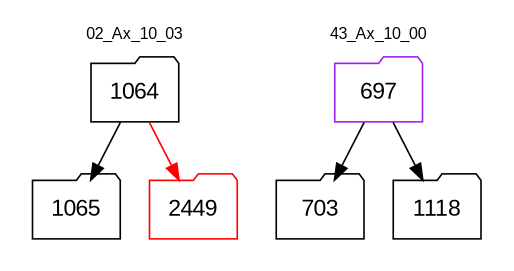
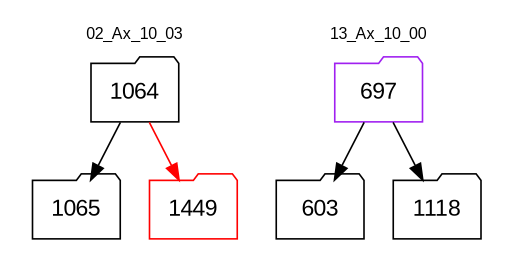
(379, 35) -> (379, 35)
(193, 210) -> (193, 210)
(320, 210) -> (320, 210)
